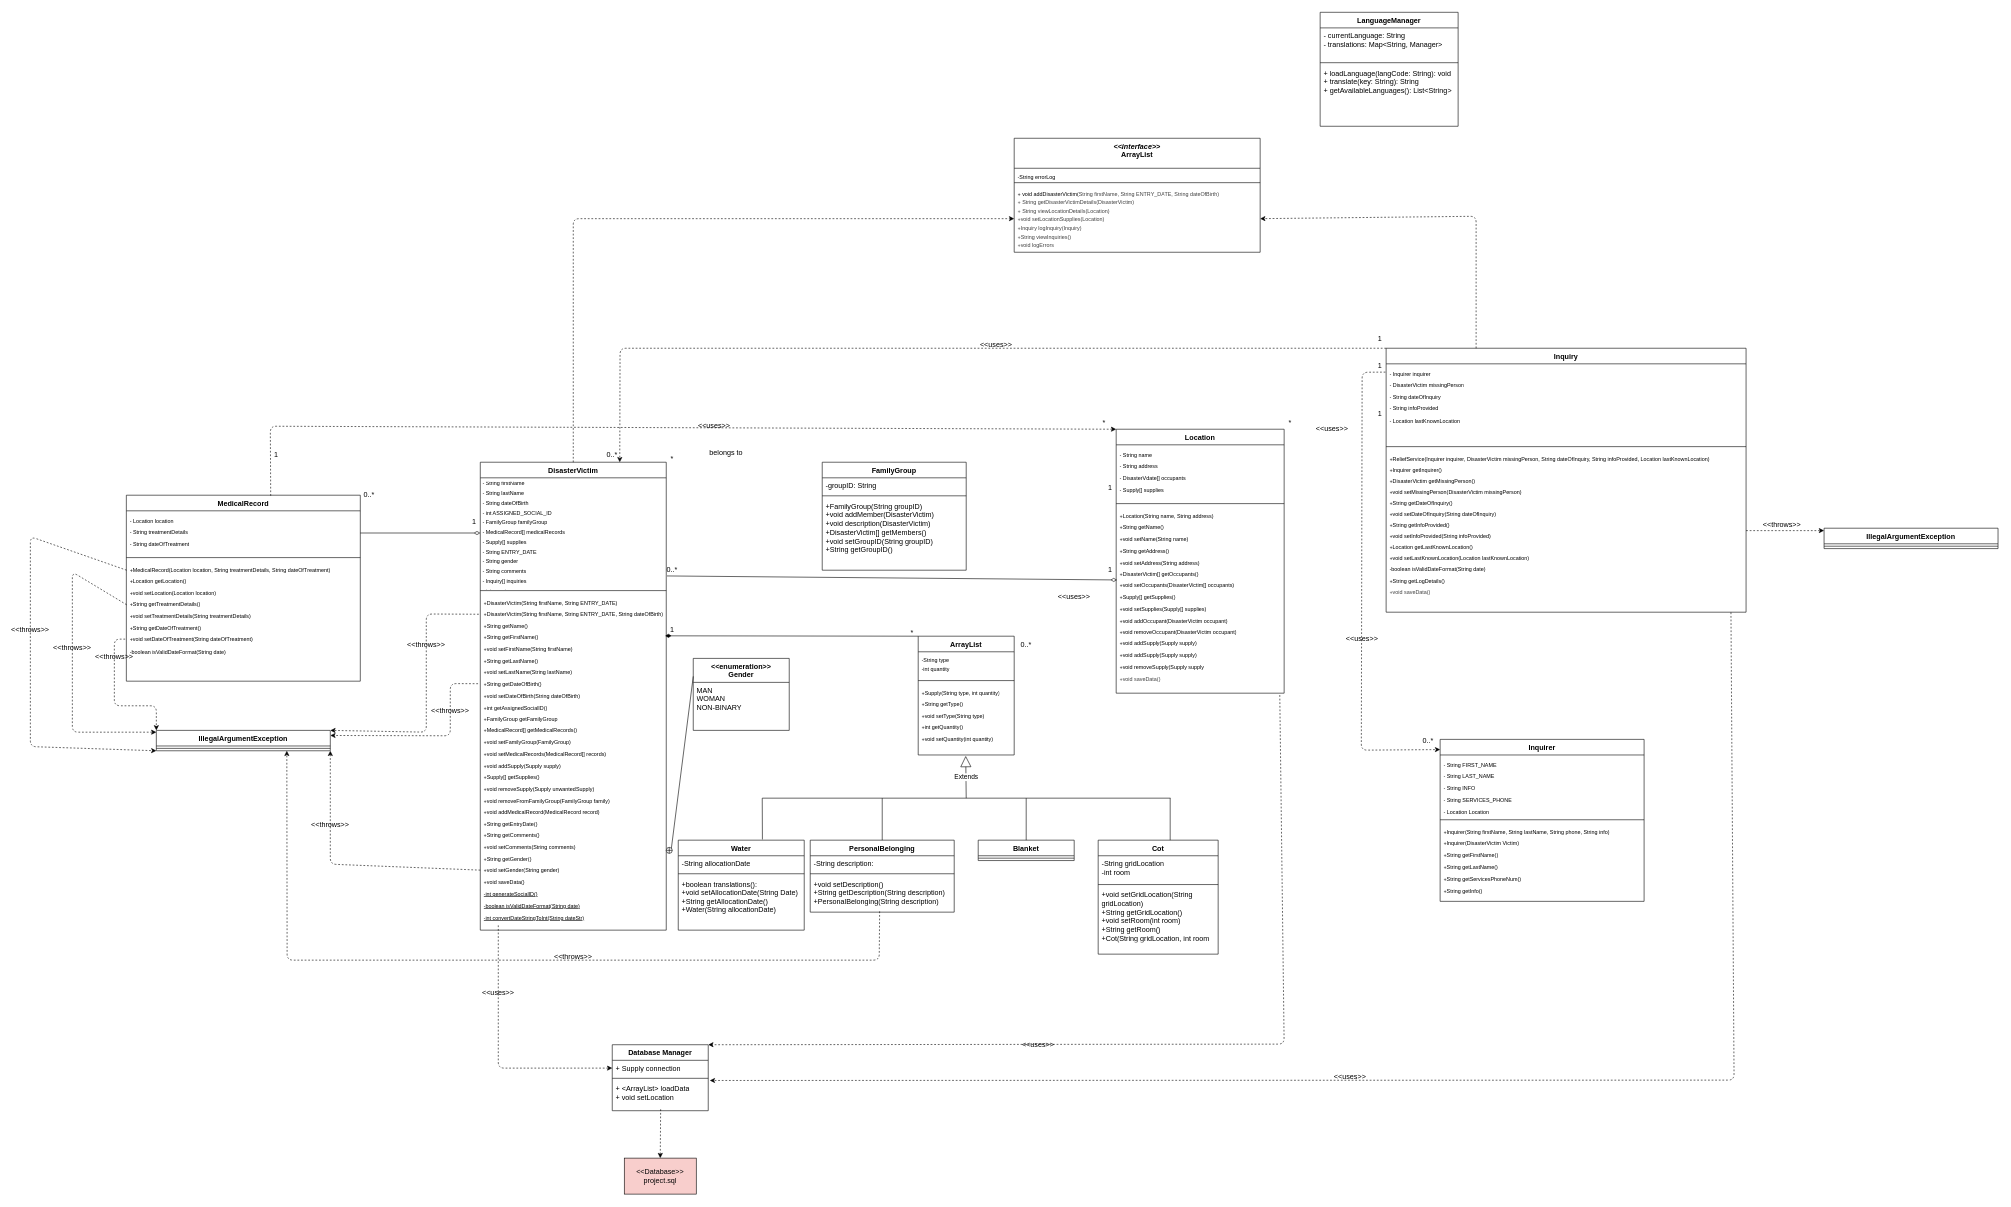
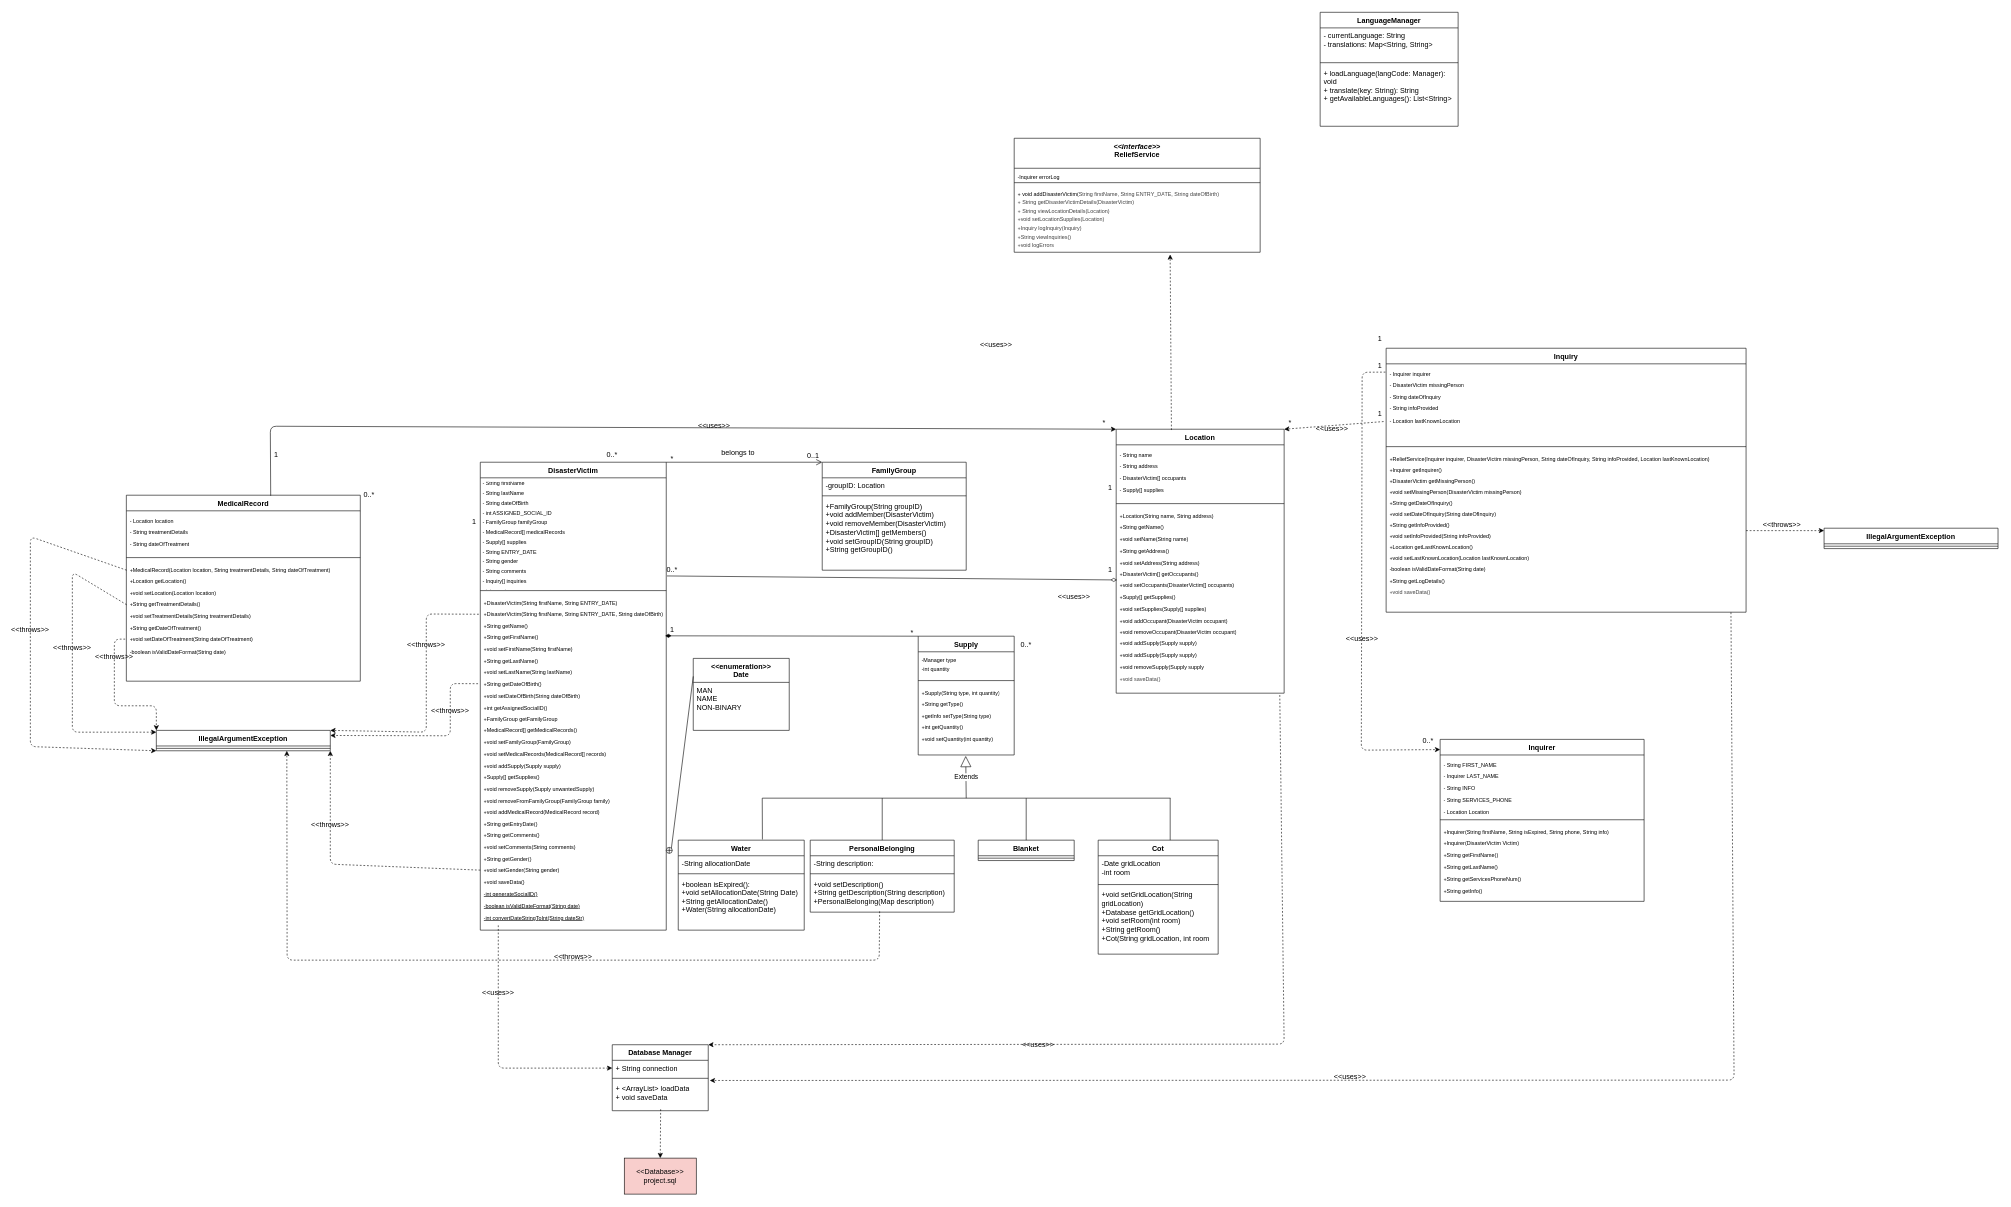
(1389, 41) -> (1386, 41)
(1390, 91) -> (1390, 91)
(1137, 151) -> (1137, 151)
(1048, 177) -> (1052, 177)
(1363, 218) -> none
(791, 219) -> none
none -> (1171, 305)
(621, 350) -> none
none -> (1332, 426)
(657, 428) -> (657, 428)
(726, 453) -> (738, 453)
none -> (813, 456)
none -> (744, 462)
(1172, 466) -> (1172, 466)
(855, 486) -> (859, 486)
(887, 528) -> (890, 528)
(418, 533) -> none
(966, 645) -> (966, 645)
(945, 665) -> (947, 665)
(741, 671) -> (741, 671)
(717, 700) -> (717, 700)
(967, 722) -> (967, 722)
(1487, 781) -> (1487, 781)
(1543, 857) -> (1543, 857)
(1138, 869) -> (1135, 869)
(742, 902) -> (742, 902)
(883, 902) -> (883, 898)
(1159, 922) -> (1159, 922)
(650, 1069) -> (650, 1069)
(657, 1094) -> (657, 1094)
